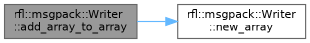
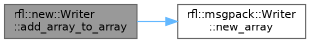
(71, 22) -> (71, 22)
